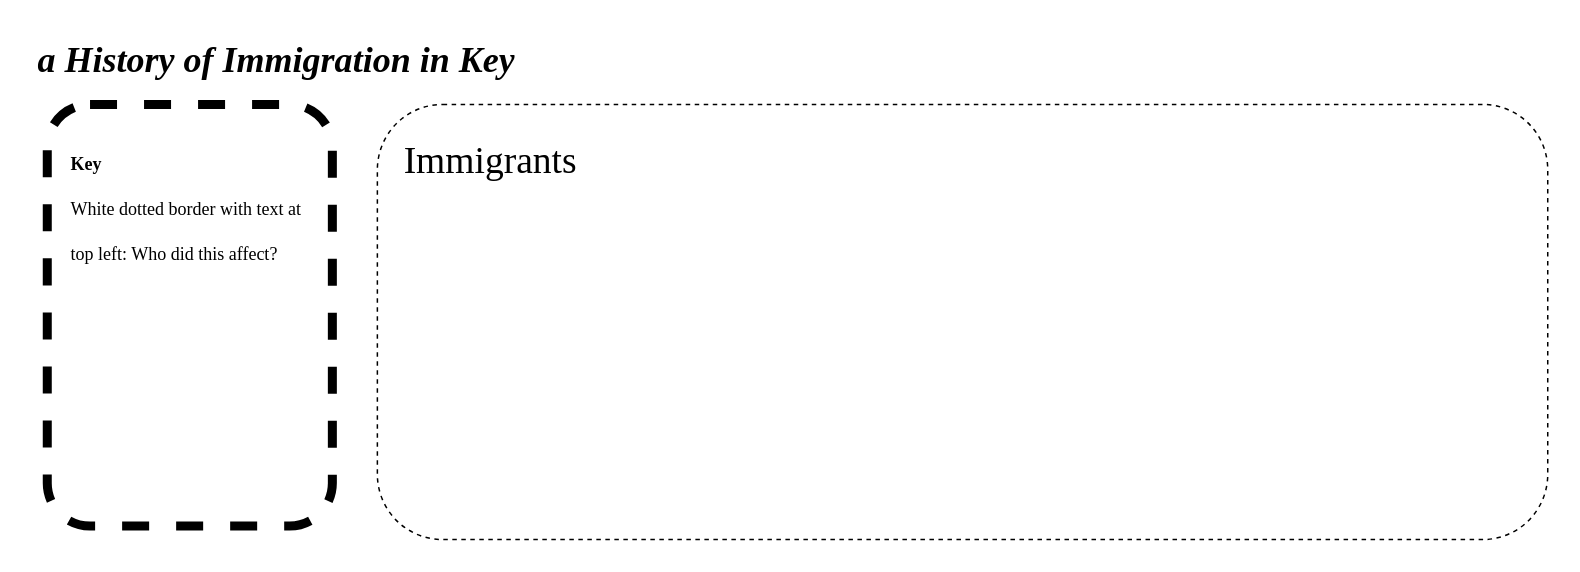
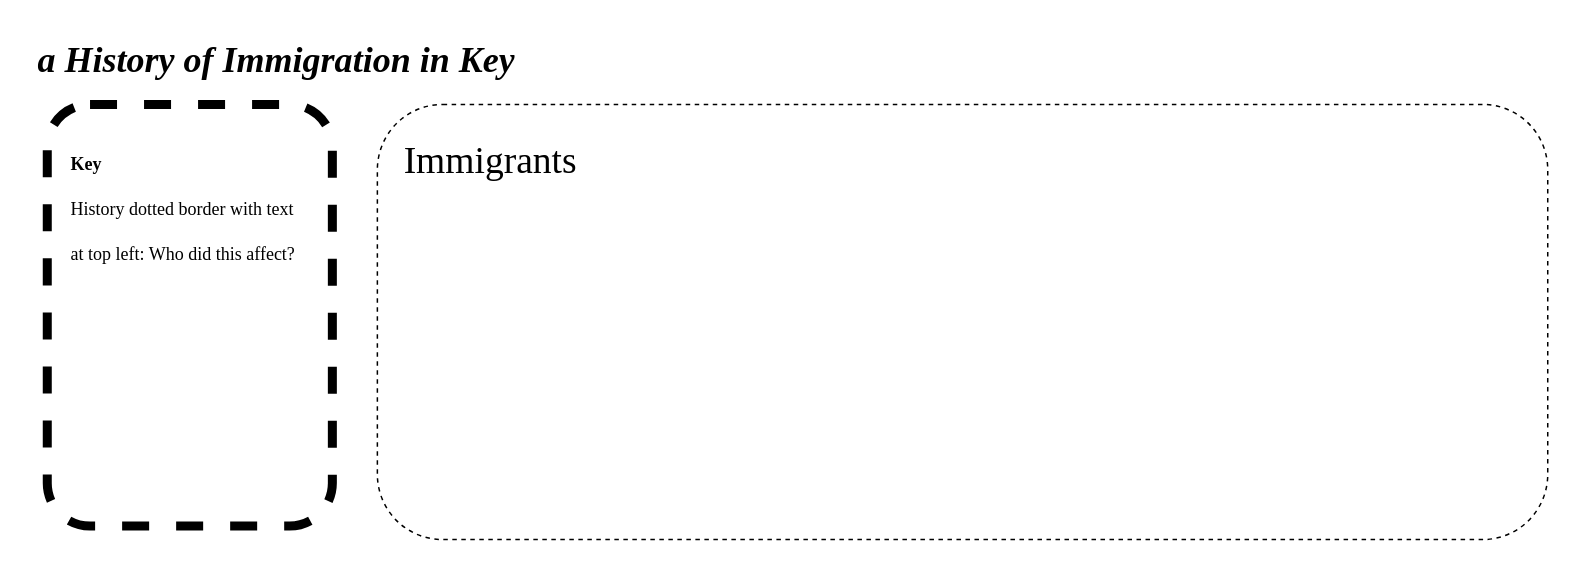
(191, 271) -> (191, 271)
